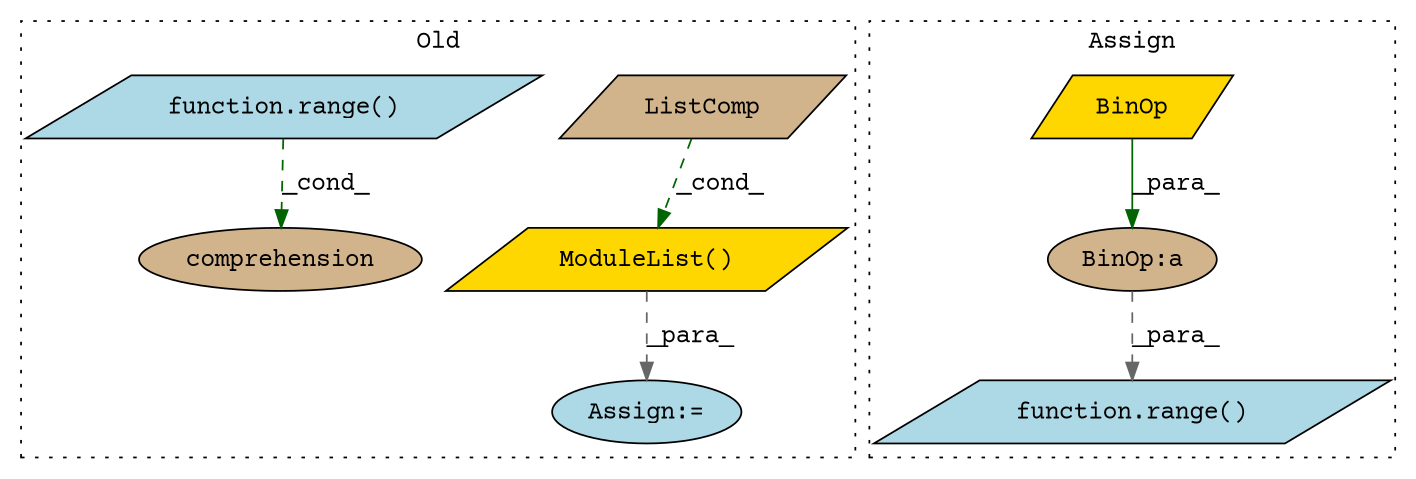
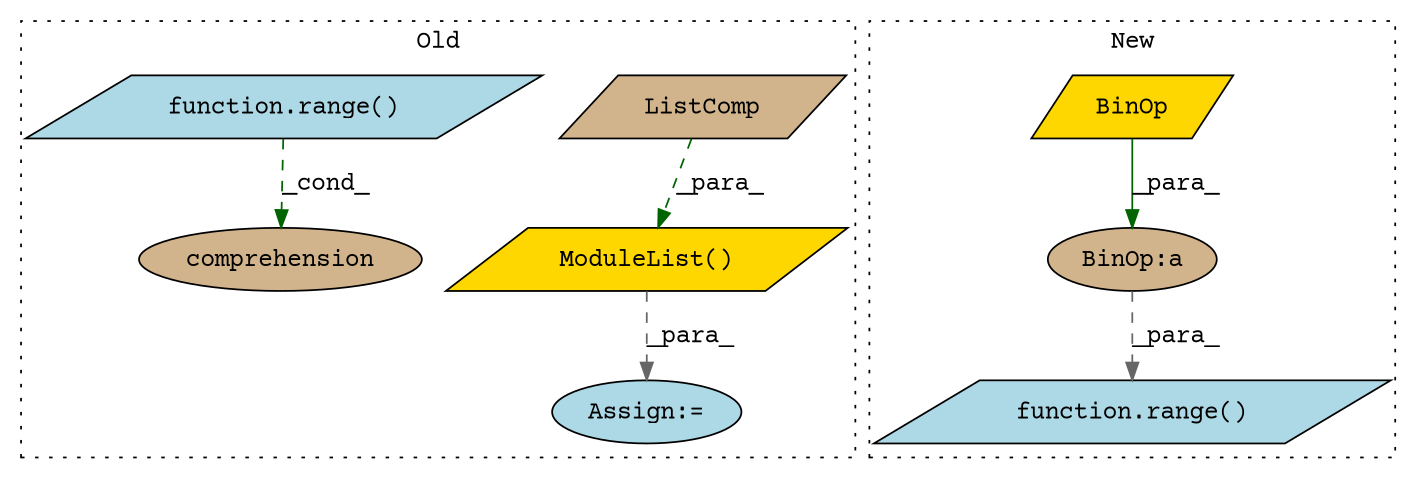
(1132, 41) -> (1132, 41)
(720, 183) -> (720, 183)
